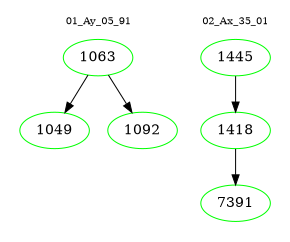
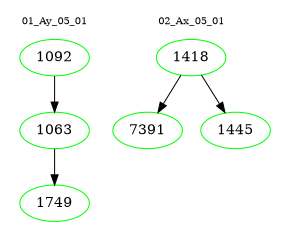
(99, 22) -> (55, 22)
(236, 22) -> (192, 22)
(117, 89) -> (55, 89)
(236, 89) -> (210, 89)
(55, 130) -> (55, 203)
